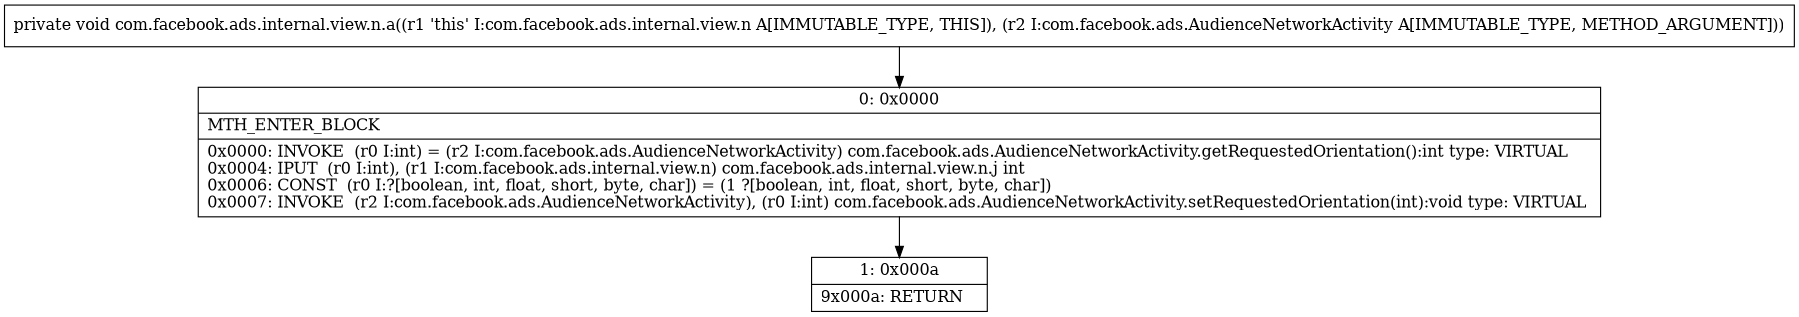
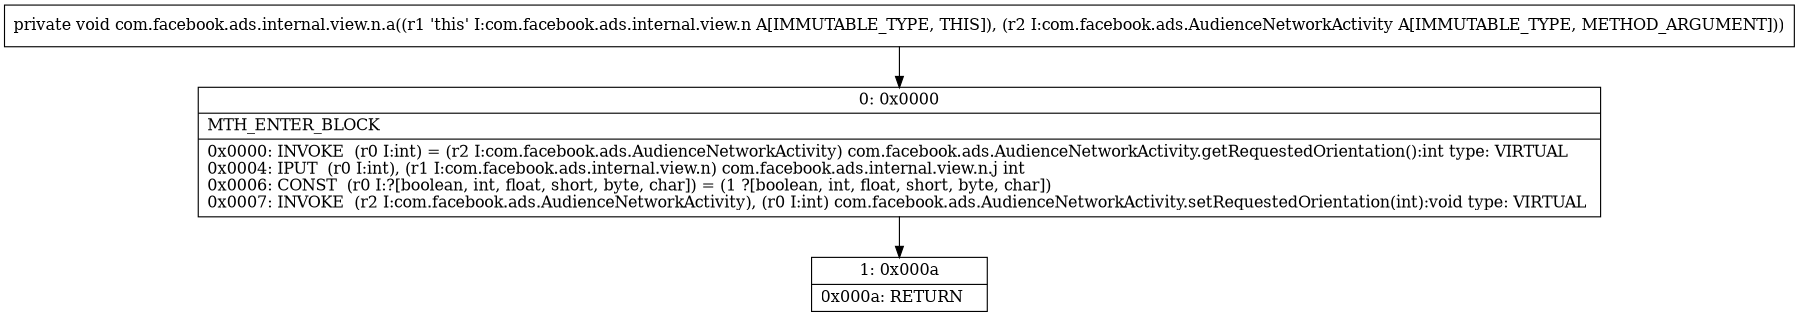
(899, 297) -> (899, 297)
